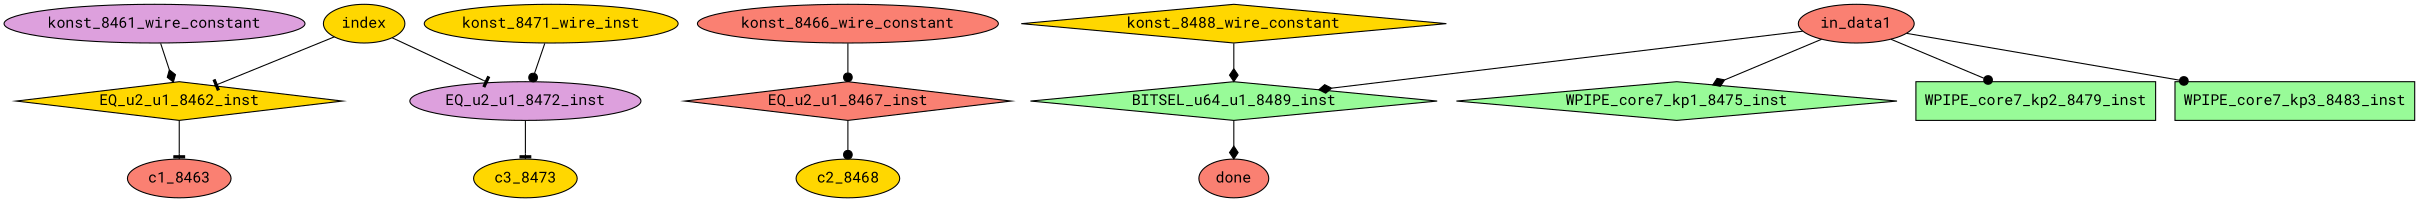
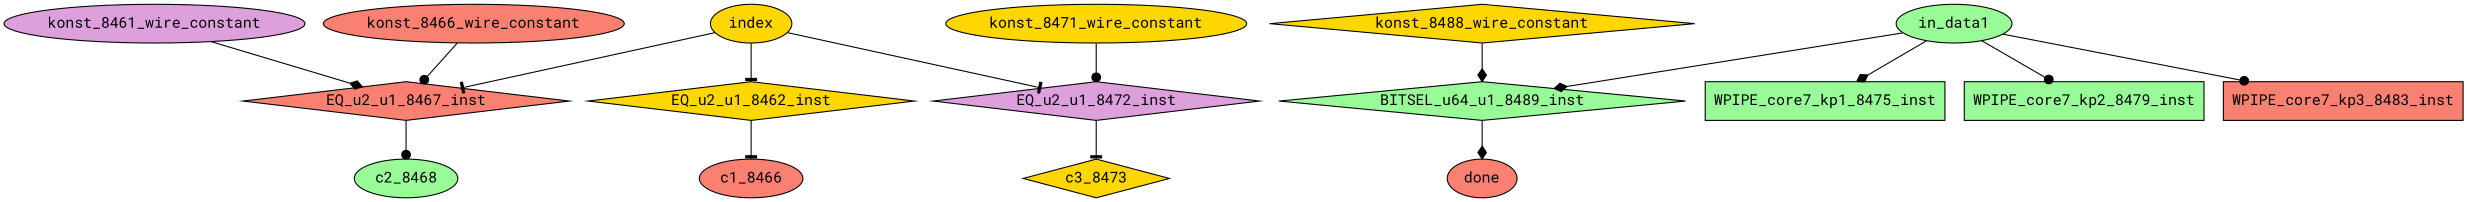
(551, 24) -> (1096, 24)
(1856, 24) -> (1954, 24)
(165, 57) -> (280, 62)
none -> (590, 60)
(525, 101) -> (1096, 101)
(1677, 101) -> (1825, 101)
(2295, 101) -> (2343, 101)
(179, 178) -> (751, 178)
(525, 178) -> (1096, 178)
(848, 178) -> (406, 178)
